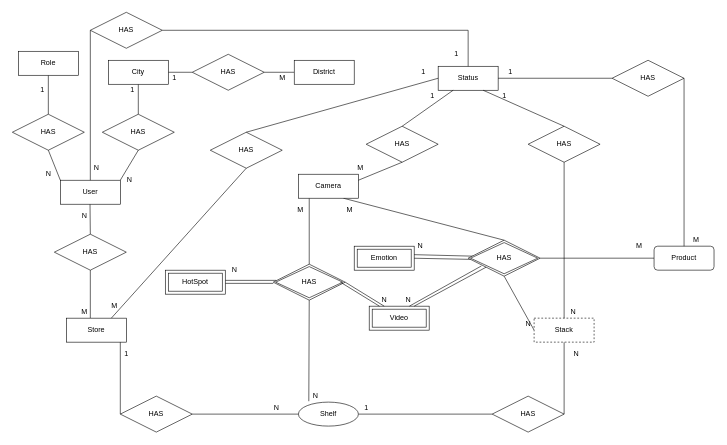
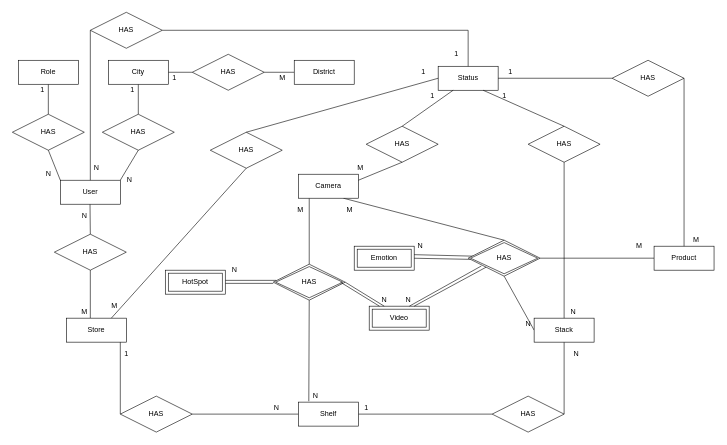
(48, 63) -> (48, 72)
(684, 258) -> (684, 258)
(564, 330) -> (564, 330)
(329, 414) -> (329, 414)
